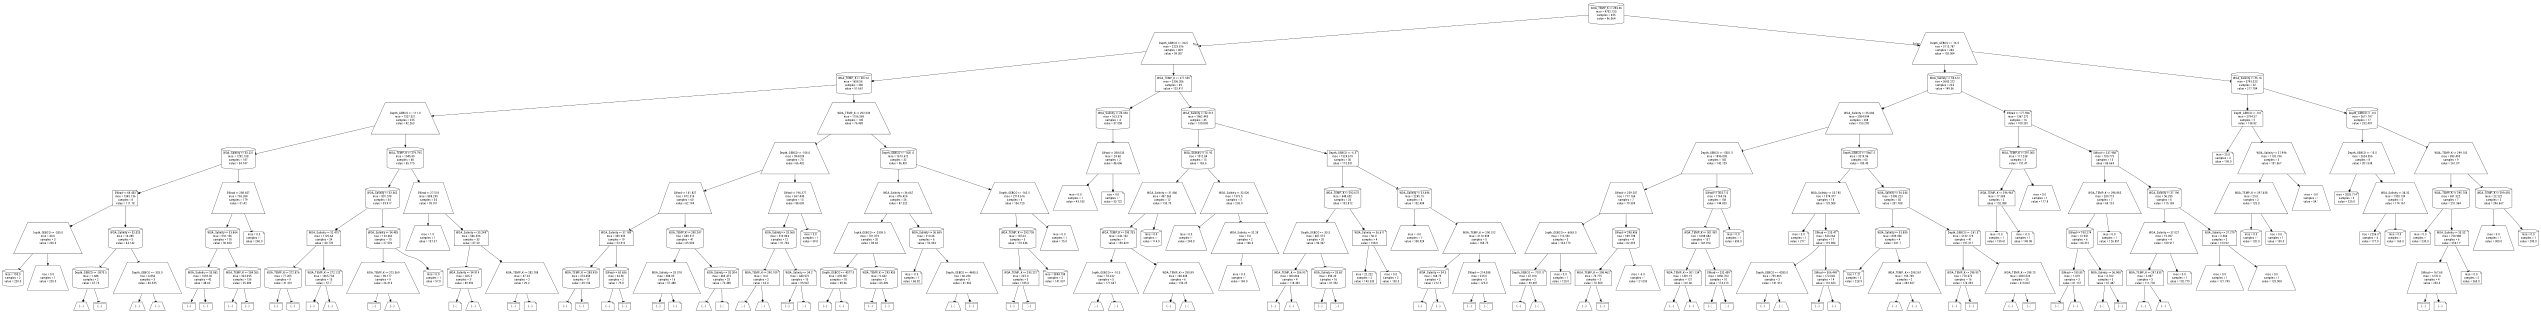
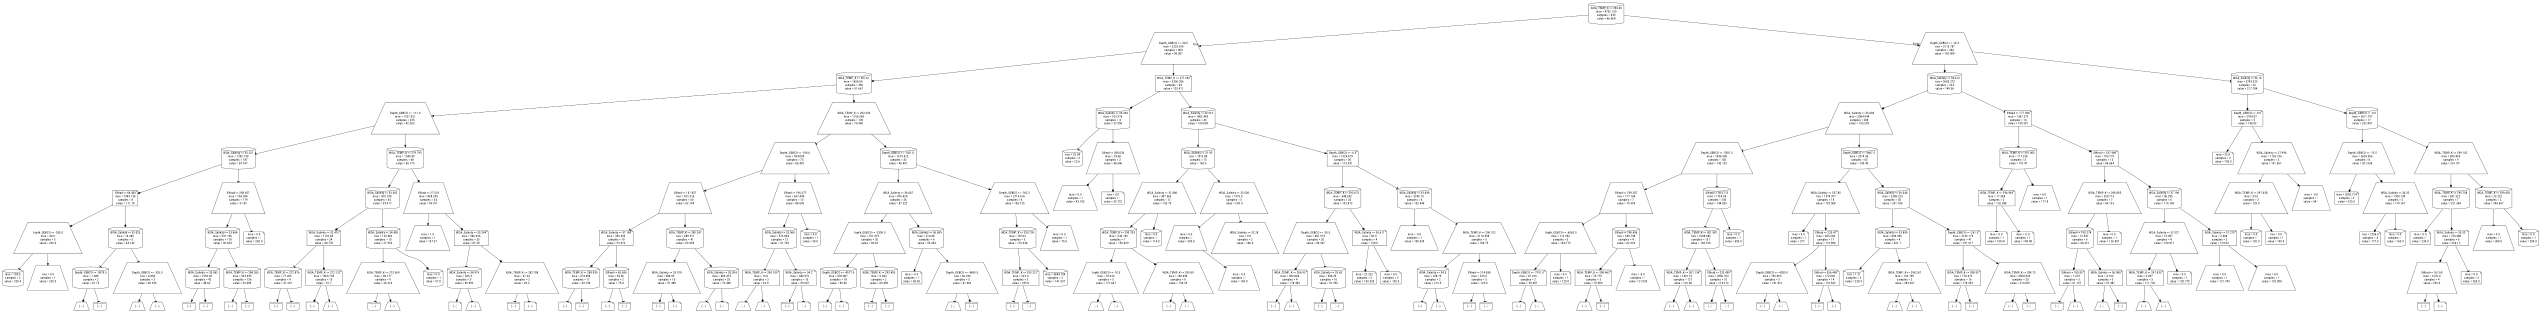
none -> (1072, 158)
(1242, 259) -> (1213, 258)
